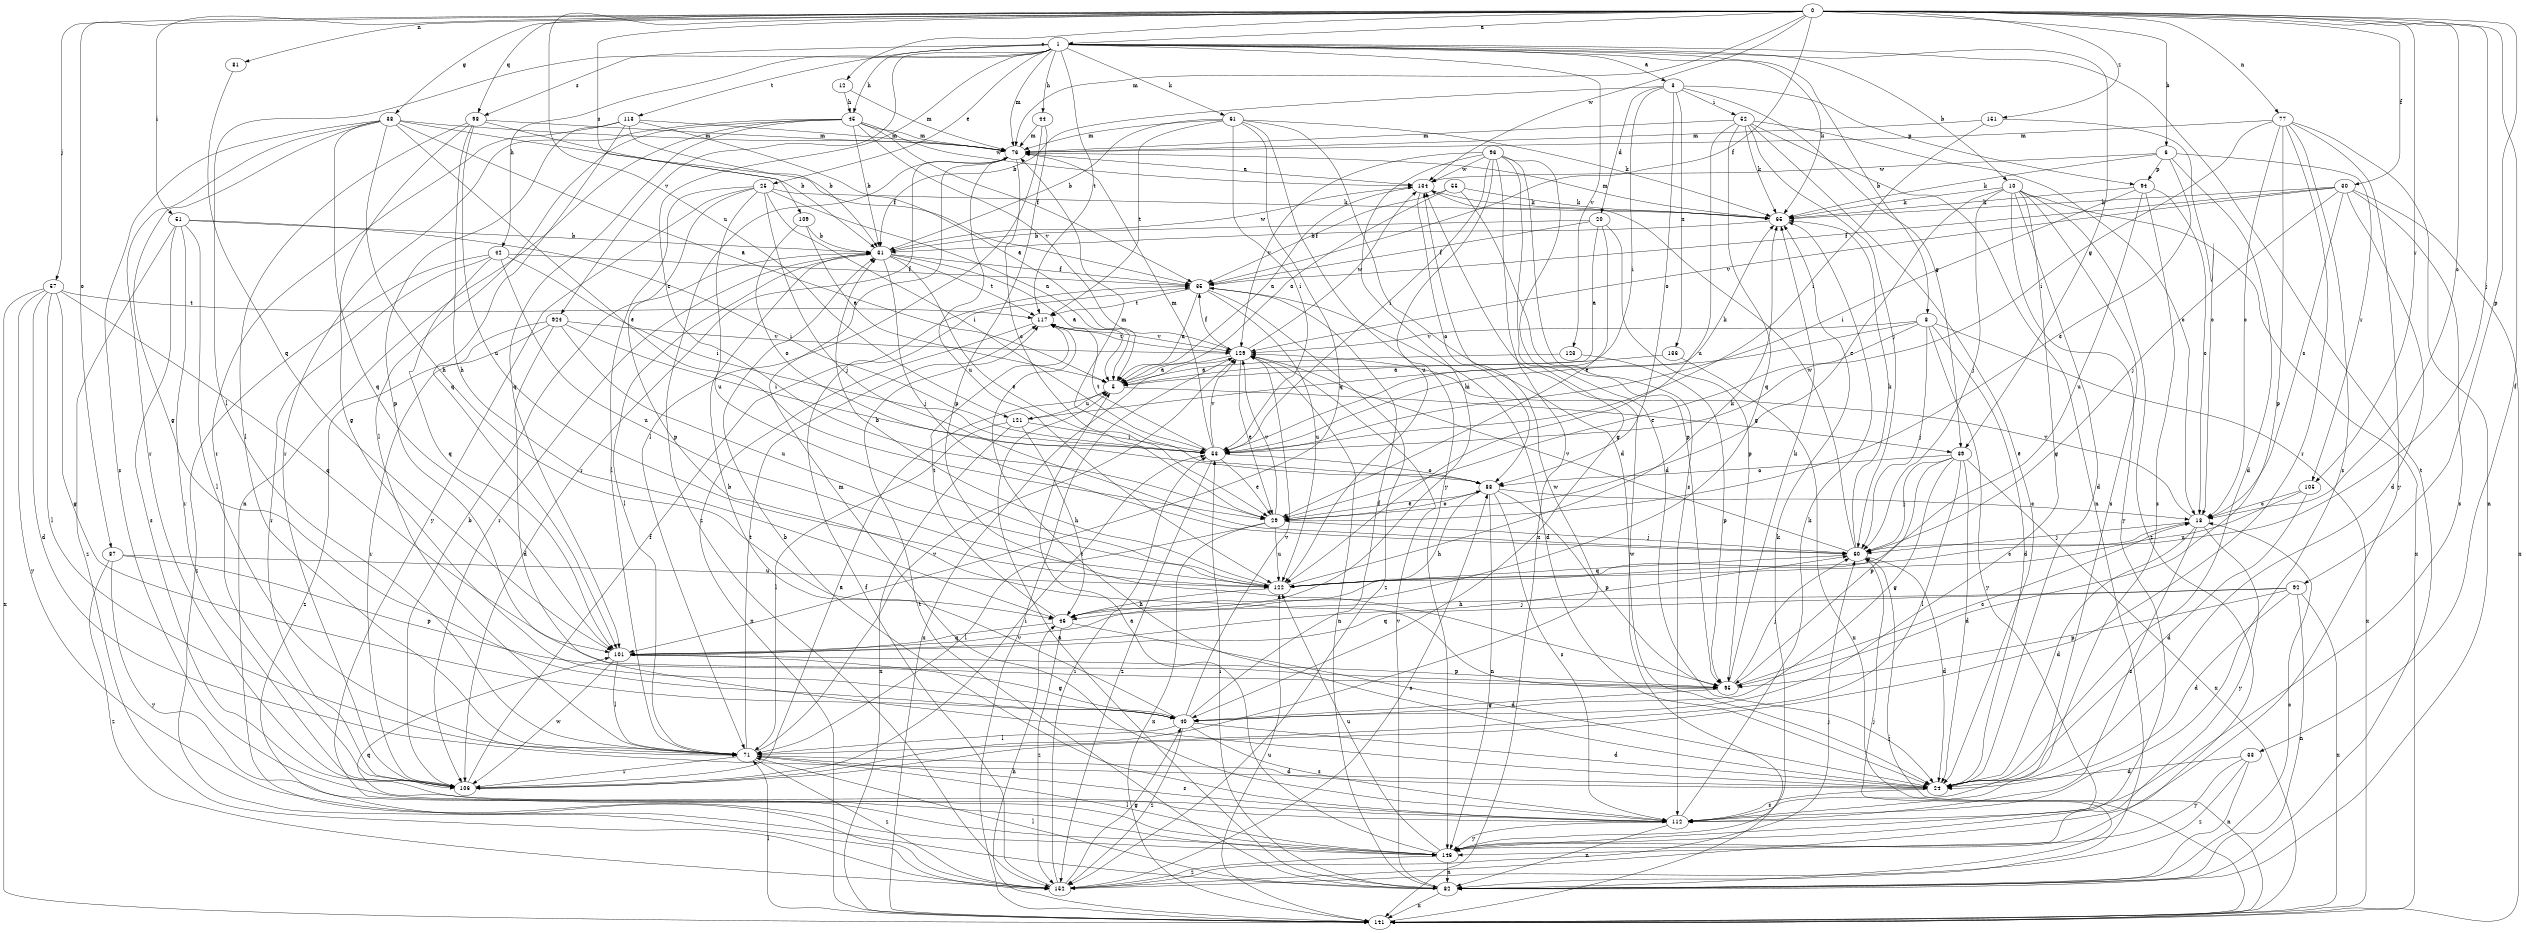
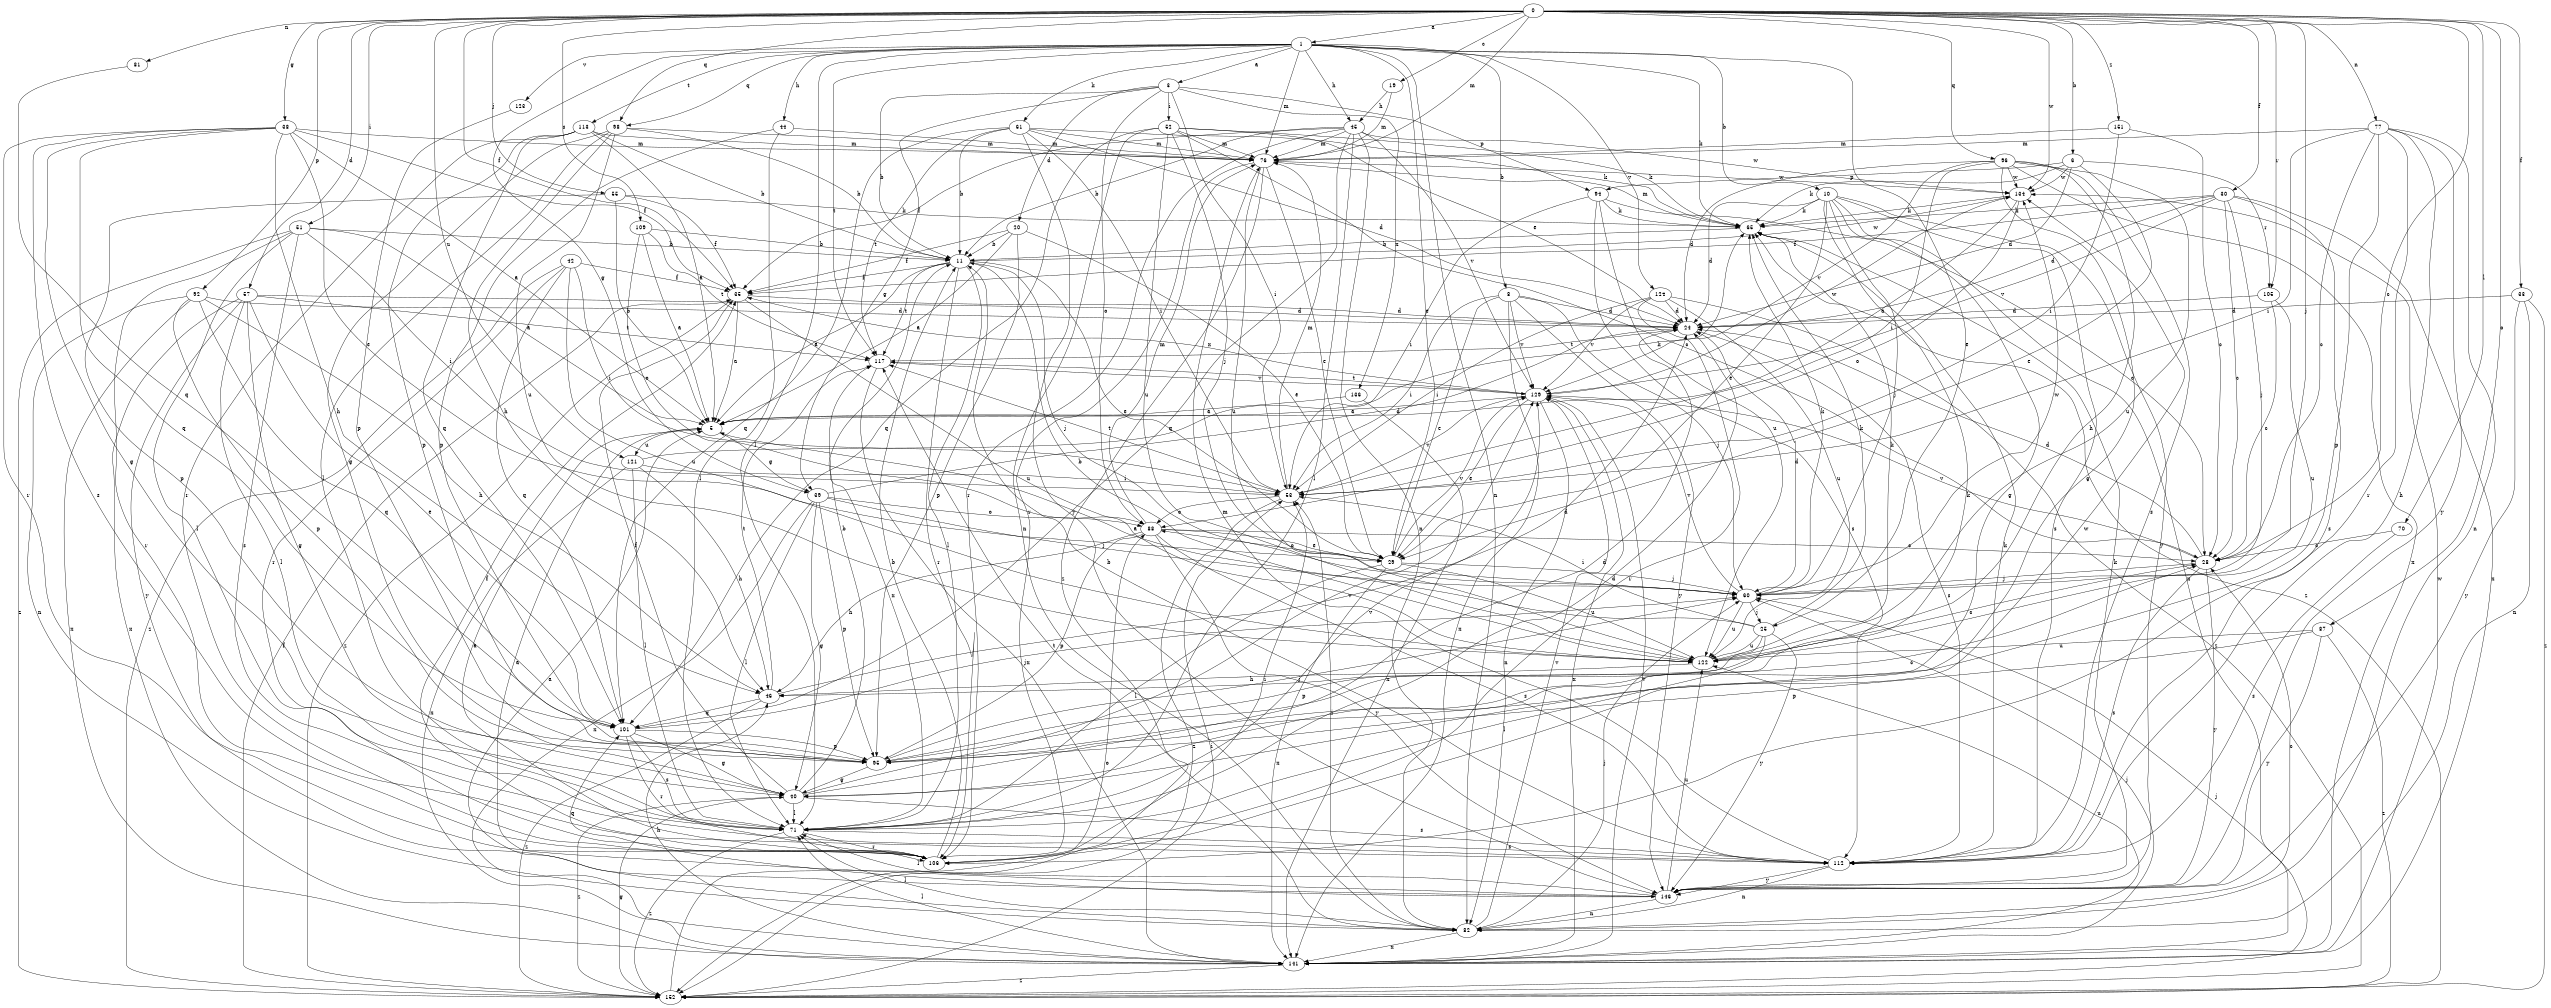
none -> (576, 23)
none -> (1818, 23)
(725, 77) -> none
(577, 86) -> (748, 86)
(843, 86) -> (1393, 86)
(63, 153) -> (351, 161)
(1246, 169) -> (1782, 178)
(881, 253) -> (960, 261)
(1292, 287) -> (629, 311)
(1119, 305) -> (744, 314)
(557, 320) -> (1660, 295)
(1206, 320) -> (1210, 345)
(1021, 337) -> (1325, 362)
(1364, 358) -> (497, 315)
(328, 471) -> (430, 512)
(2343, 471) -> (2401, 496)
(2421, 471) -> (1496, 496)
(1247, 483) -> none
(2199, 521) -> (2206, 562)
(1230, 522) -> (1755, 611)
none -> (2402, 529)
(751, 538) -> (894, 596)
(1598, 571) -> (1734, 629)
(1493, 672) -> (1377, 713)
(615, 705) -> (667, 780)
(559, 722) -> (662, 797)
(1255, 863) -> (984, 981)
